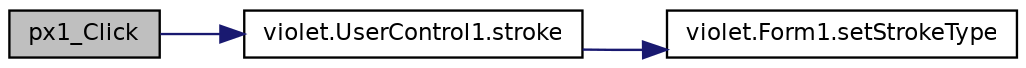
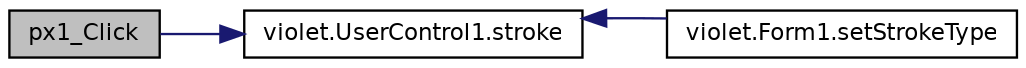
(613, 50) -> (637, 18)
